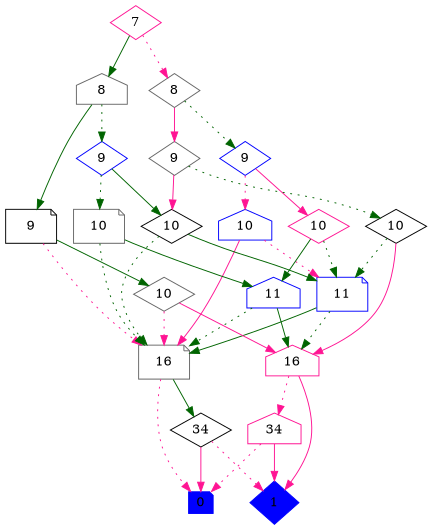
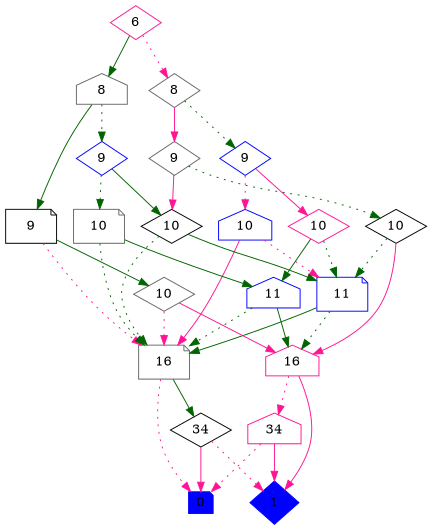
(136, 23) -> (136, 23)
